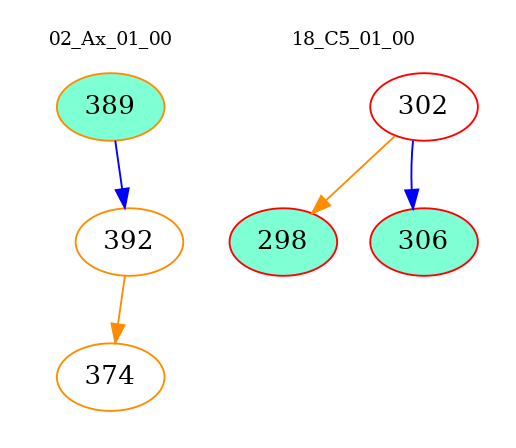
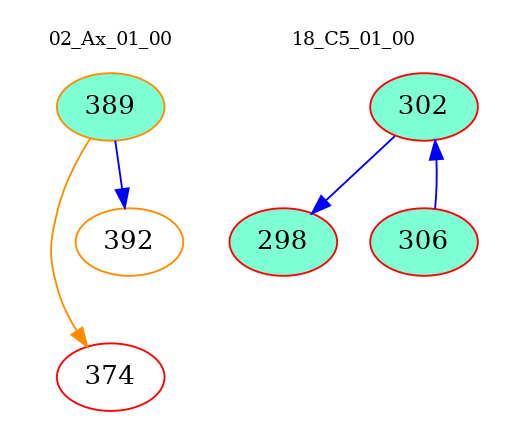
(424, 107) -> (424, 107)
(412, 165) -> (437, 184)
(360, 168) -> (360, 168)
(121, 300) -> (53, 233)
(111, 377) -> (111, 377)
